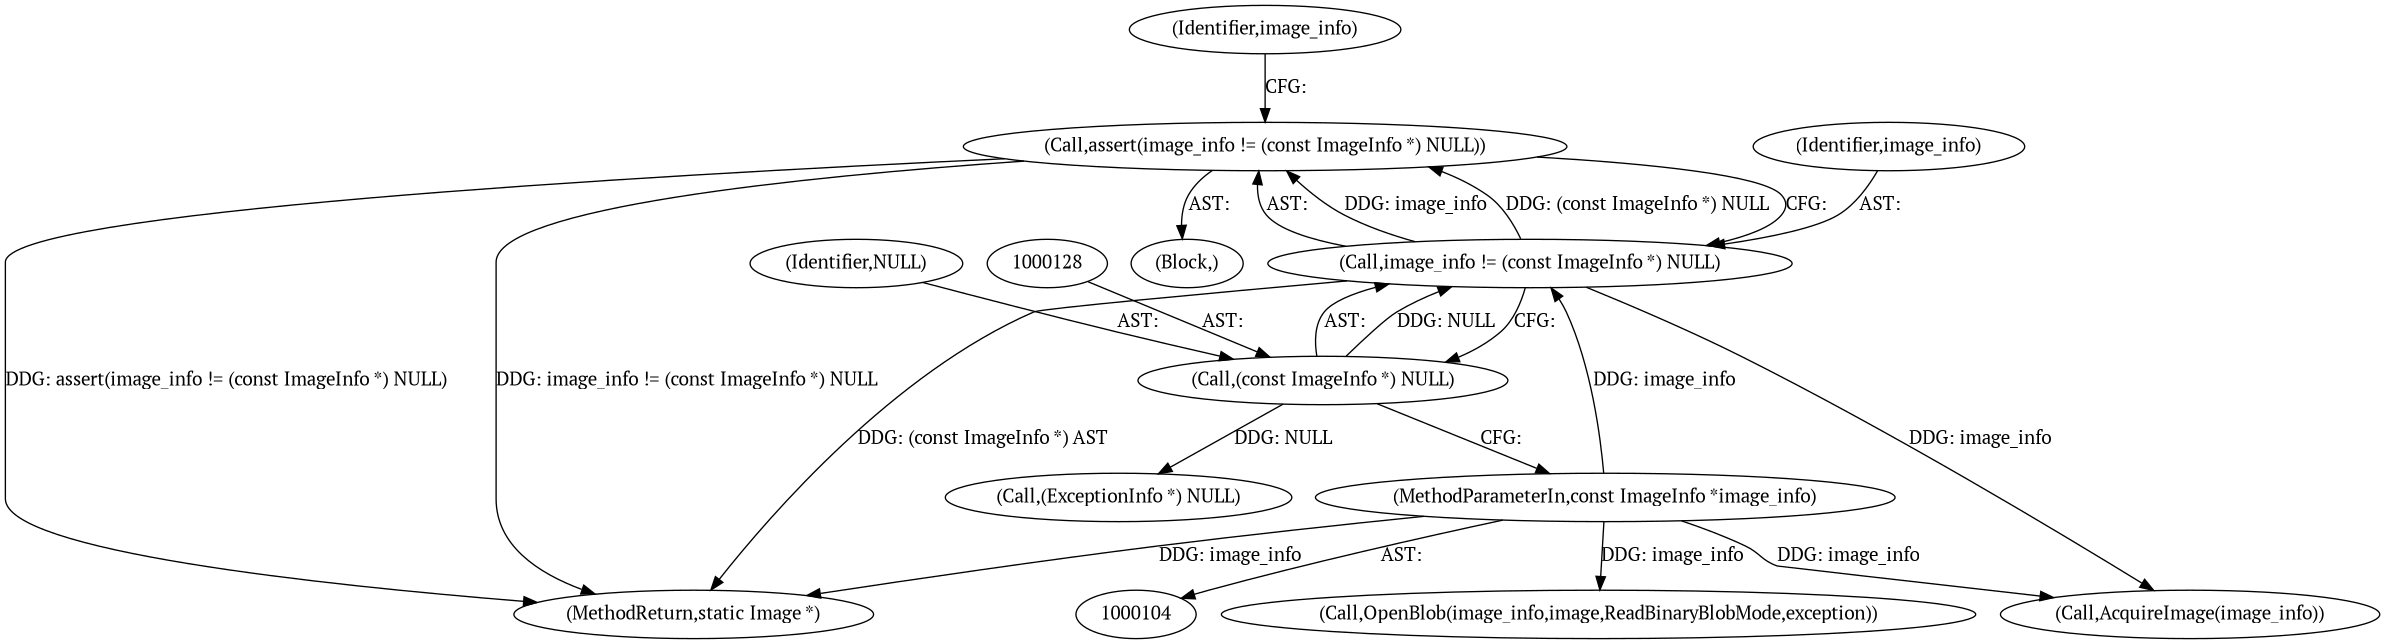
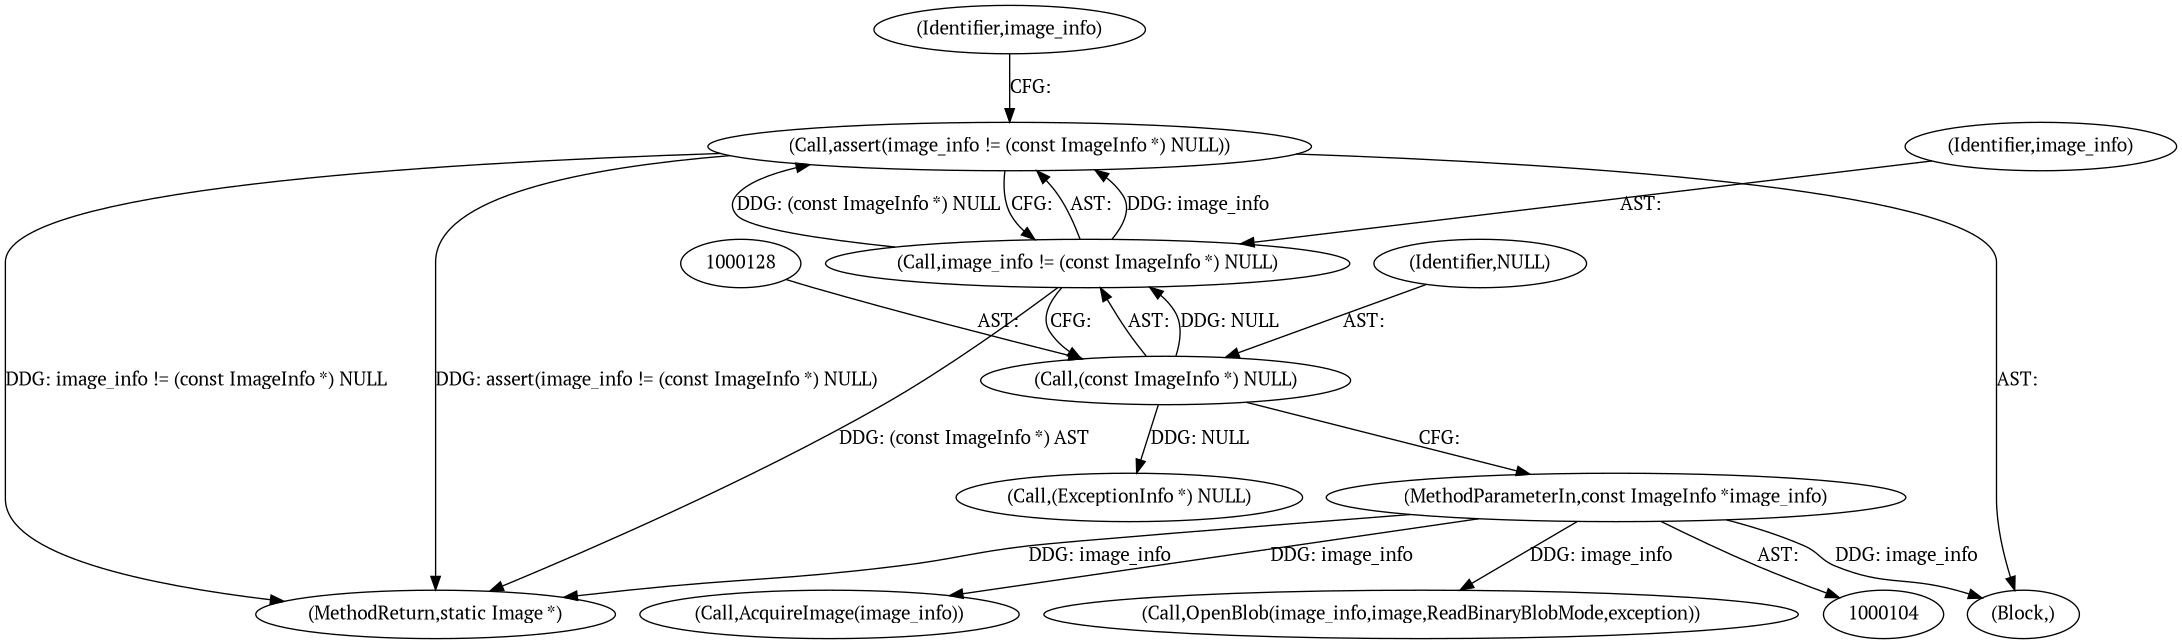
(1590, 384) -> (1844, 569)
(1870, 424) -> none
